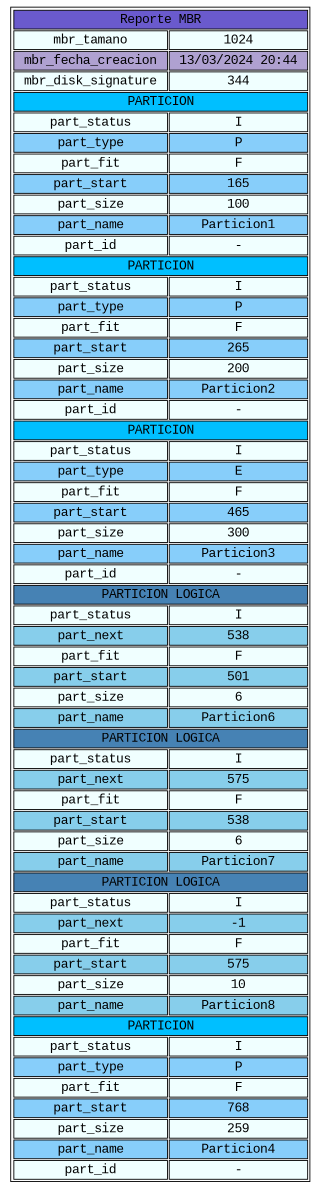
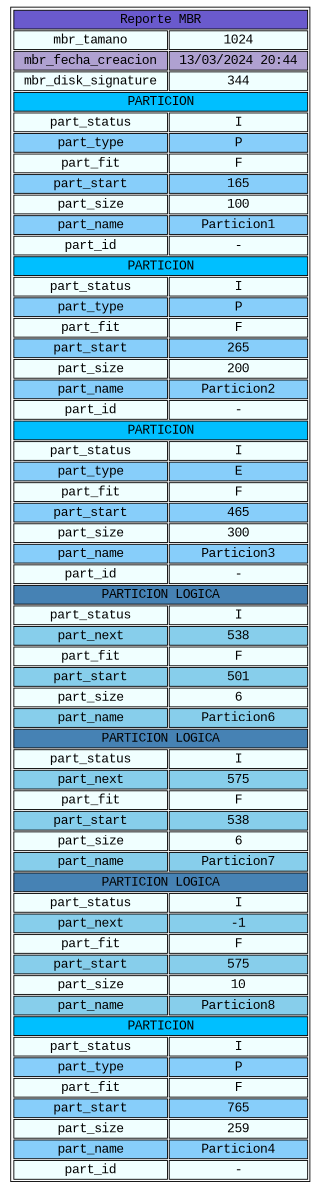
(238, 1108) -> (238, 1108)
